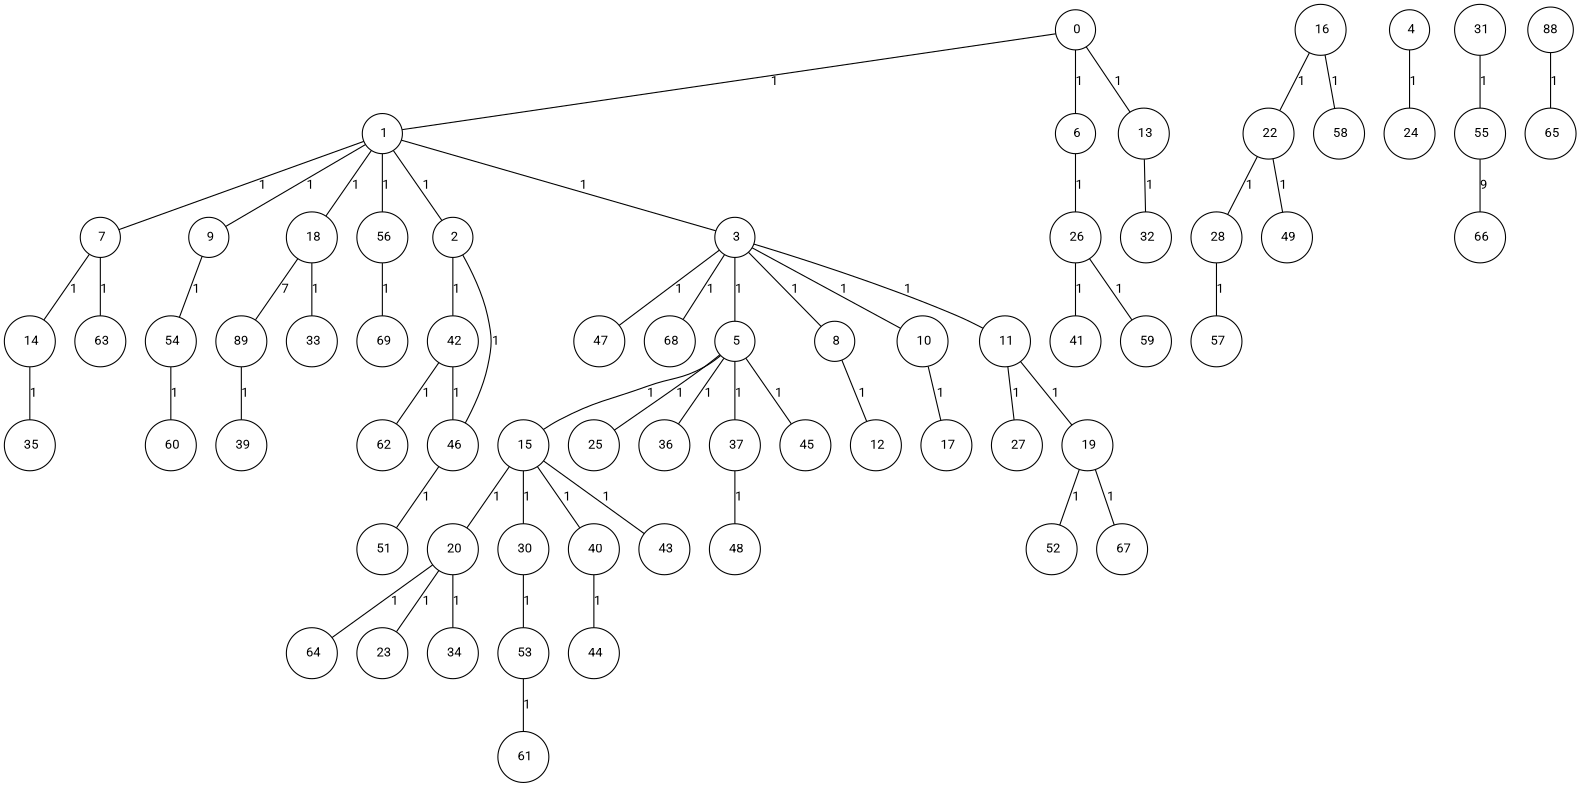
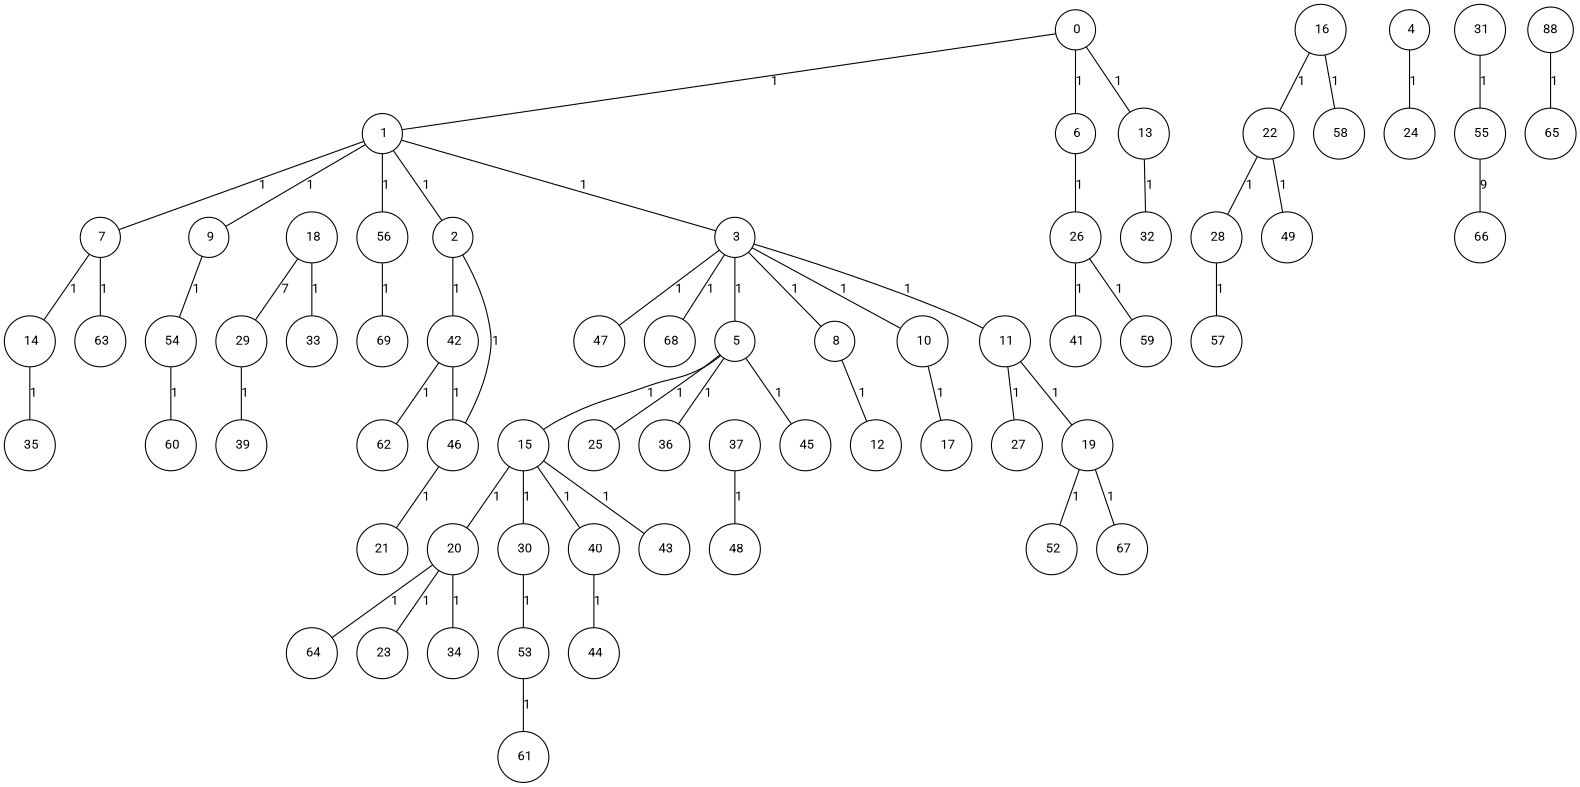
(349, 183) -> none
(241, 341) -> (241, 341)
(735, 391) -> none
(382, 549) -> (382, 549)
